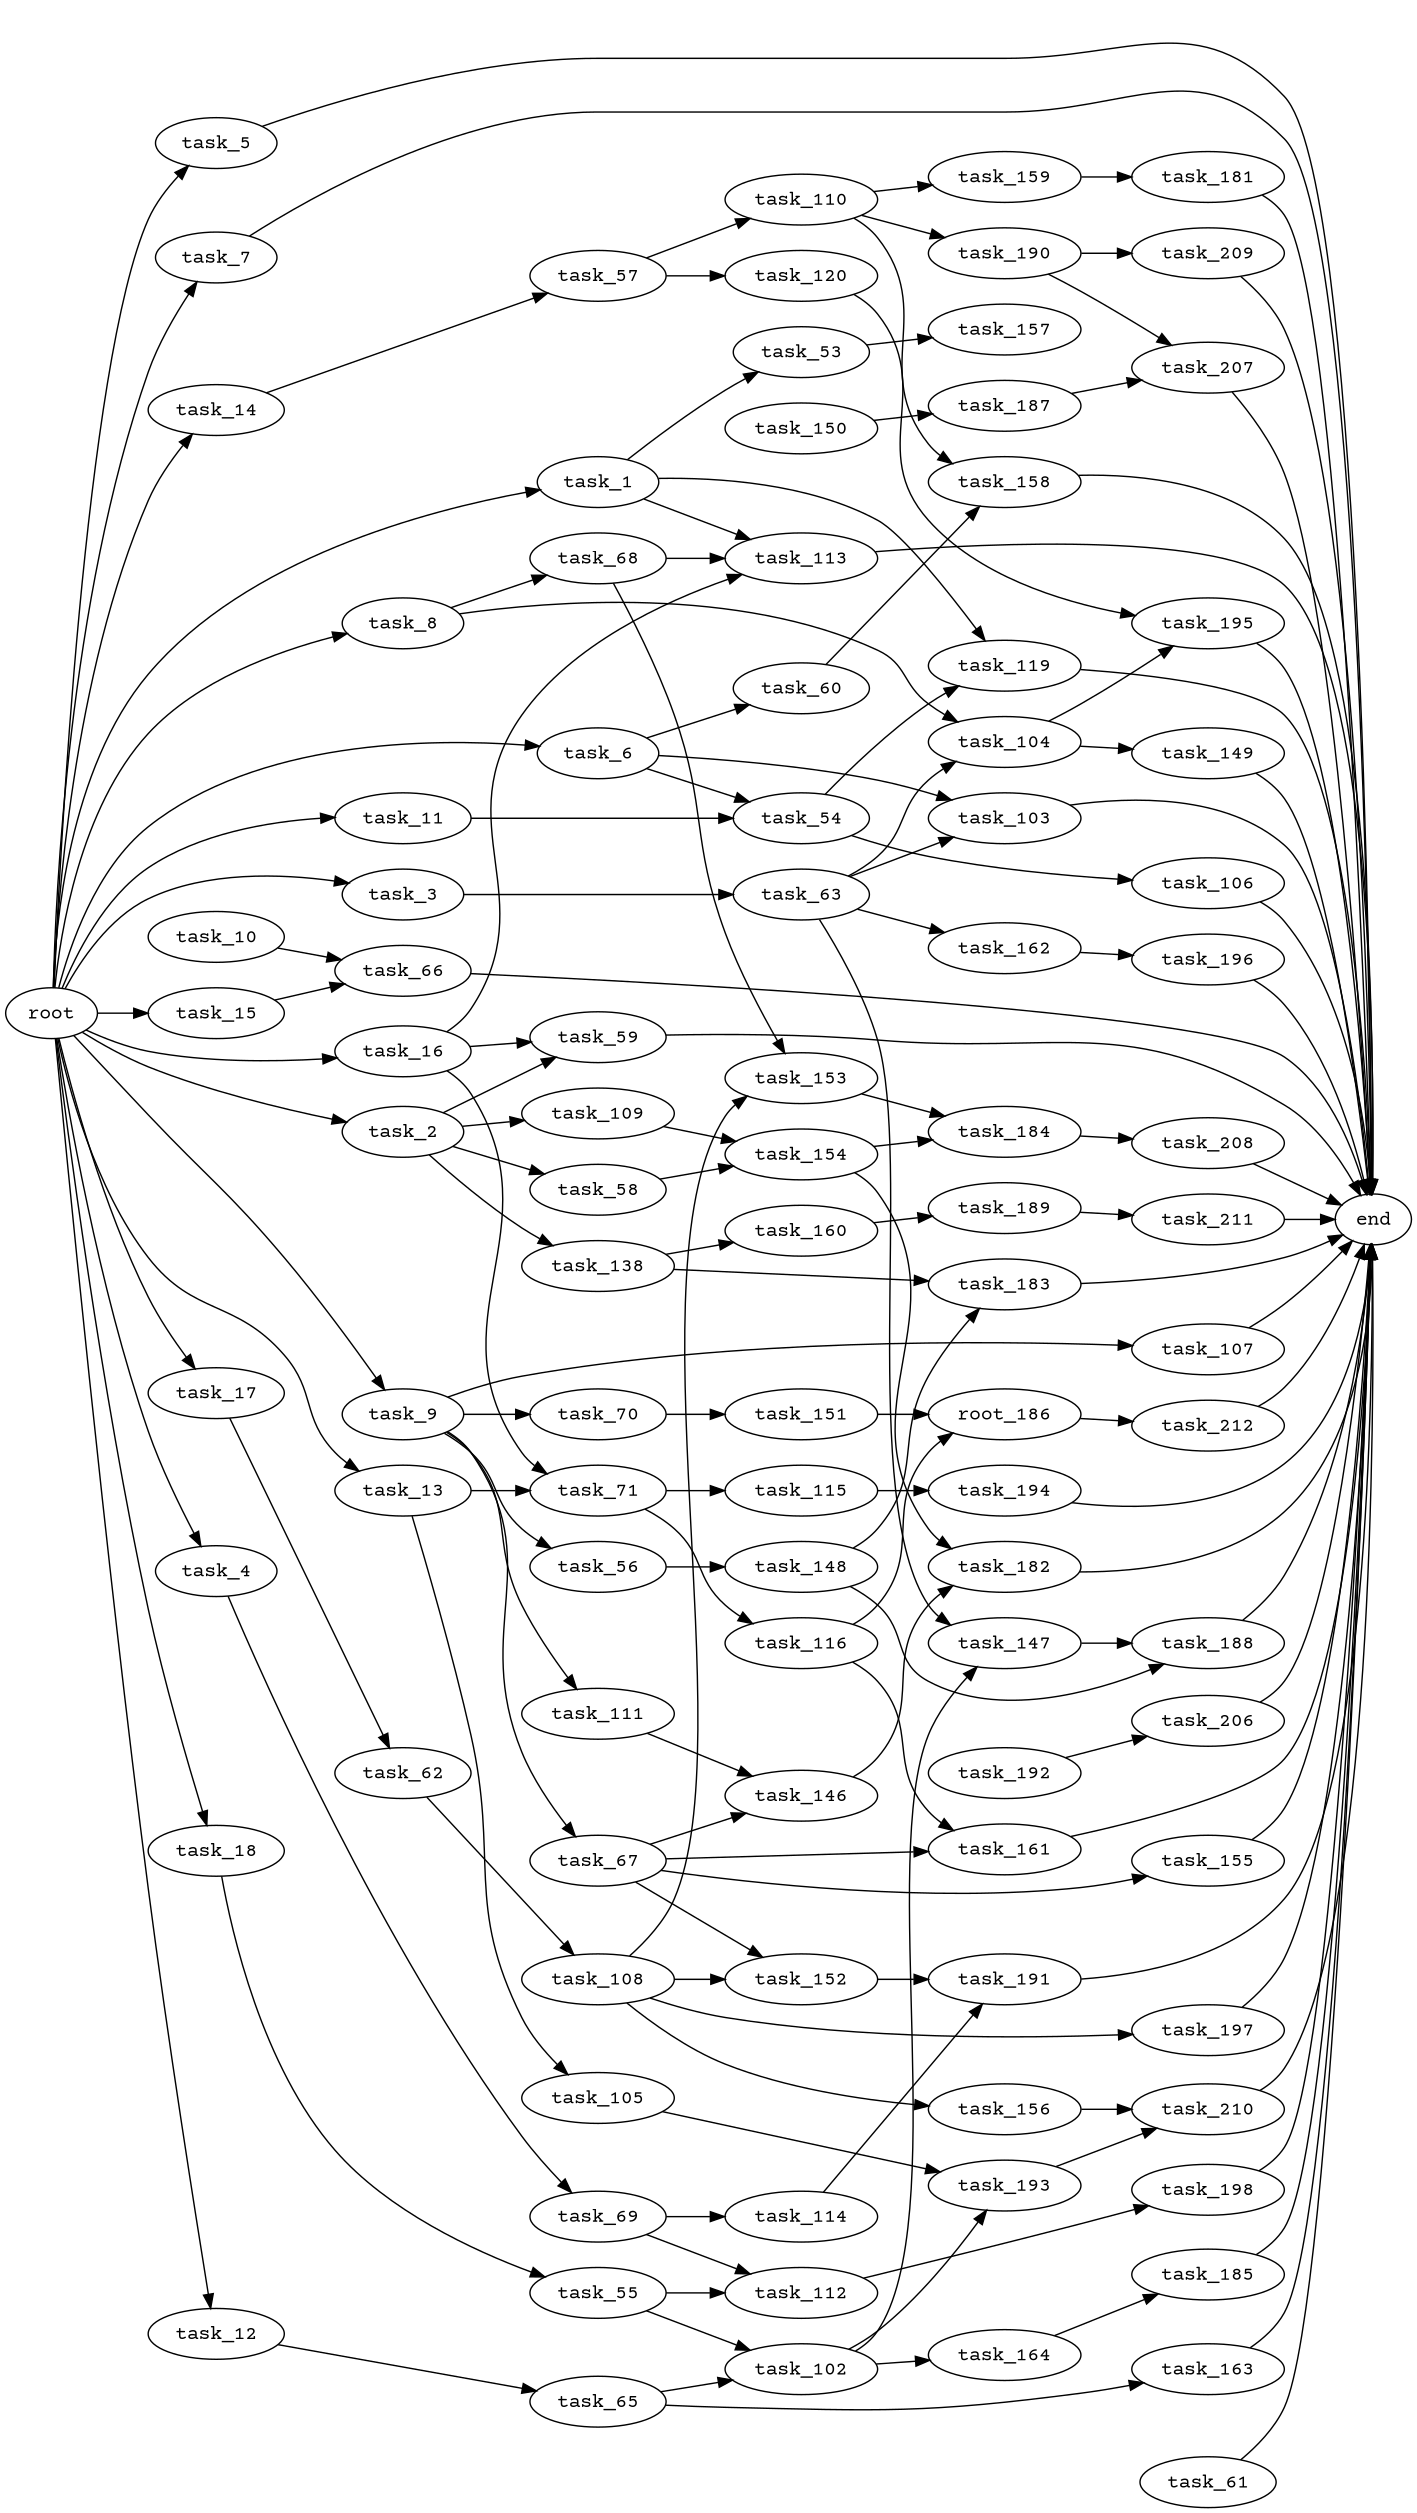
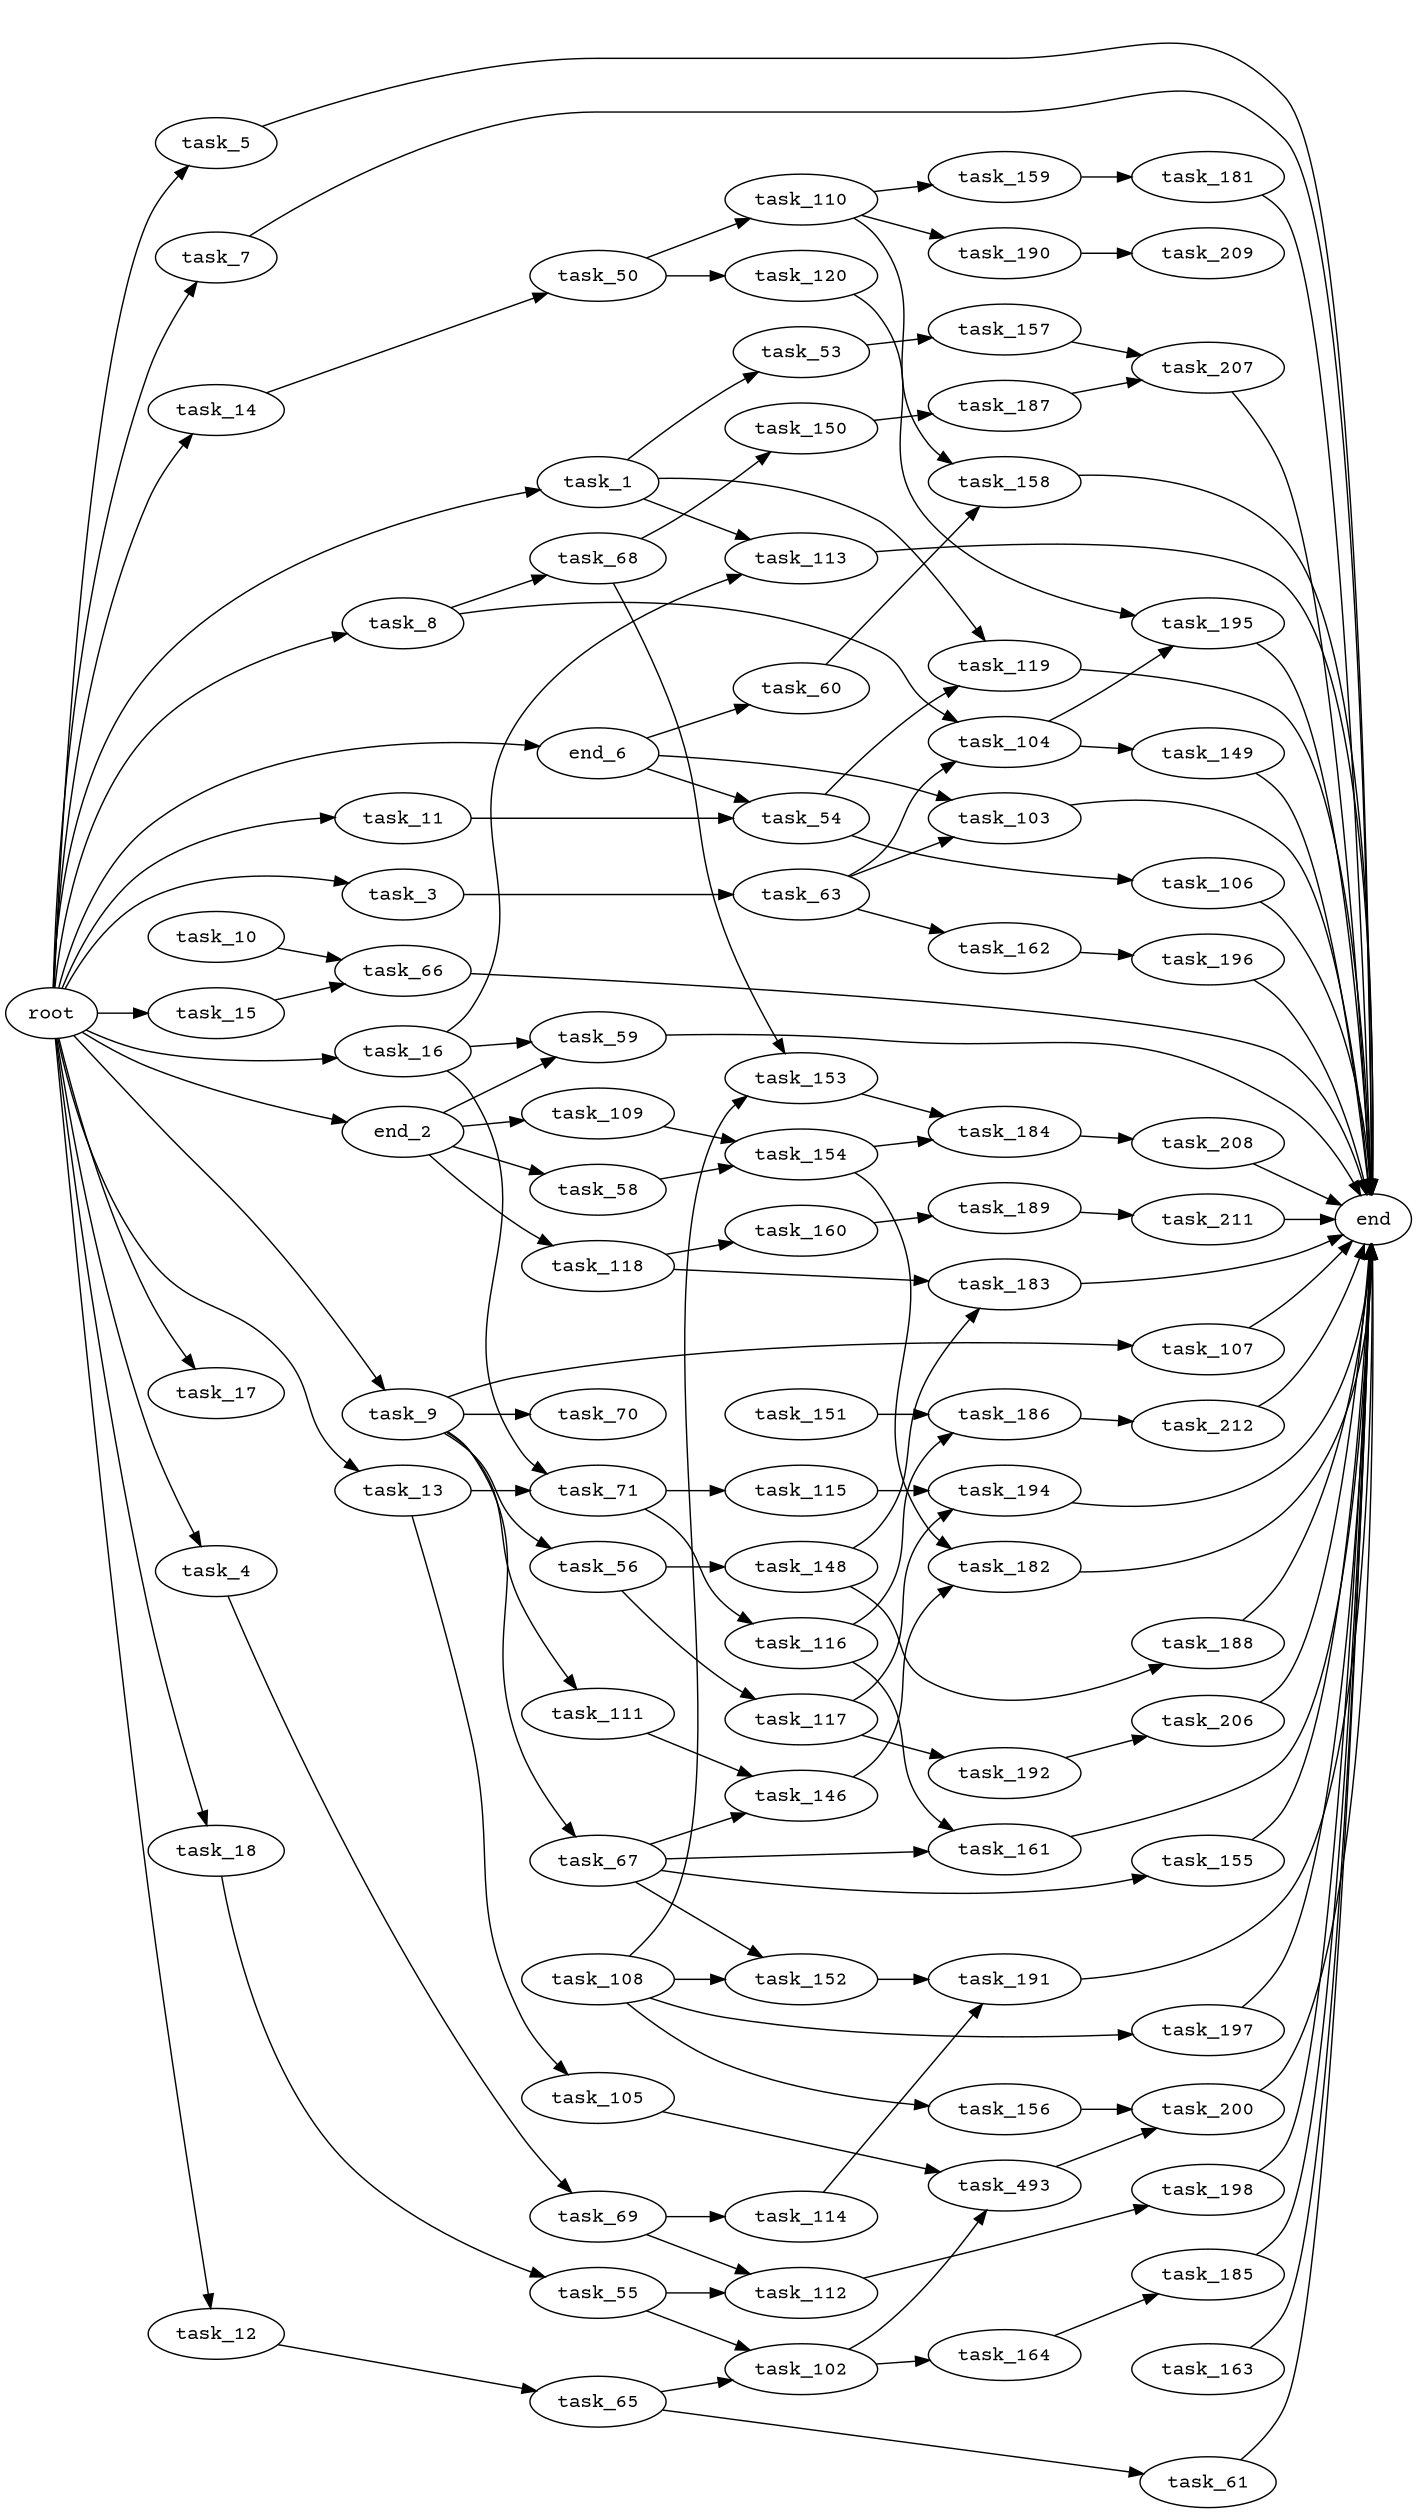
(598, 276) -> (598, 276)
(1104, 305) -> (1100, 347)
(688, 558) -> (702, 502)
(1351, 717) -> none
(598, 753) -> (598, 753)
(403, 1132) -> (403, 1132)
(598, 1266) -> (598, 1266)
(696, 1414) -> none
(1005, 1414) -> (1005, 1414)
(1005, 1643) -> none
none -> (801, 1719)
(403, 1773) -> none
(1208, 2109) -> (1208, 2109)
(1005, 2186) -> (1005, 2186)
(898, 2409) -> (896, 2441)
